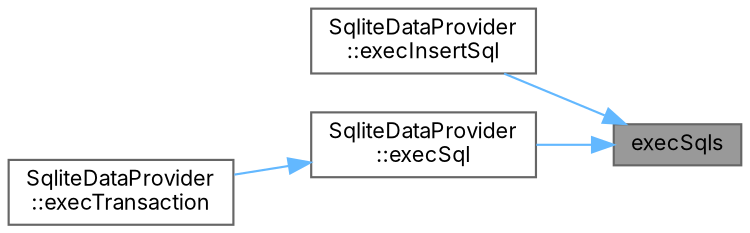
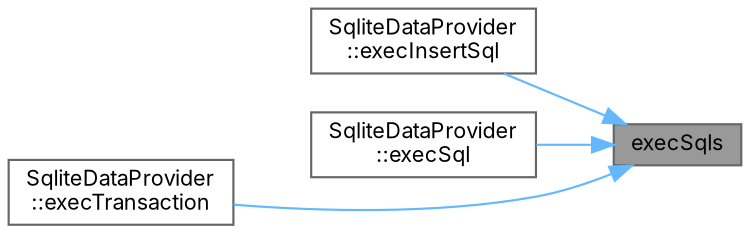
(261, 170) -> (425, 209)
